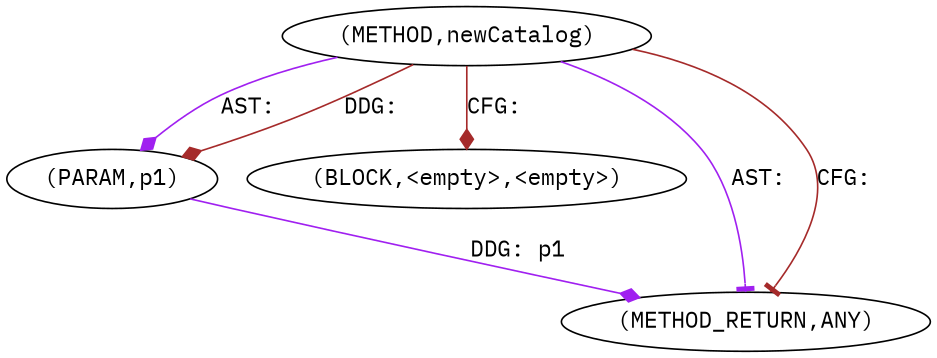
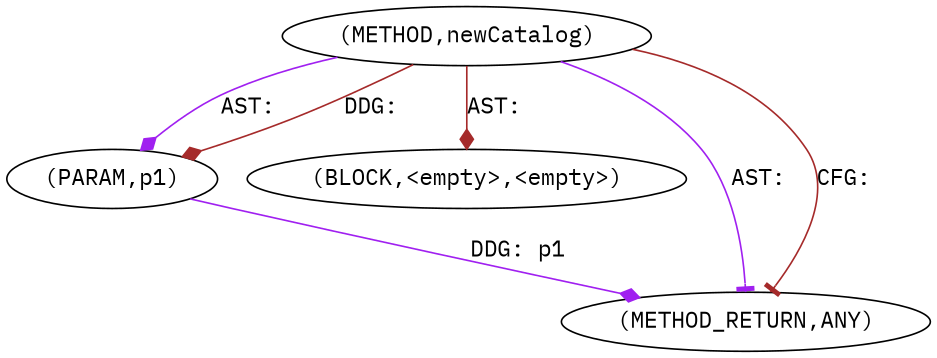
(501, 108) -> (501, 108)
